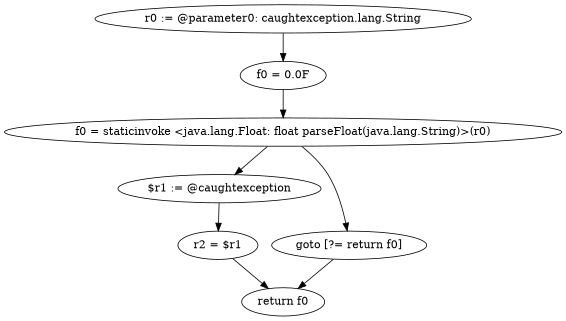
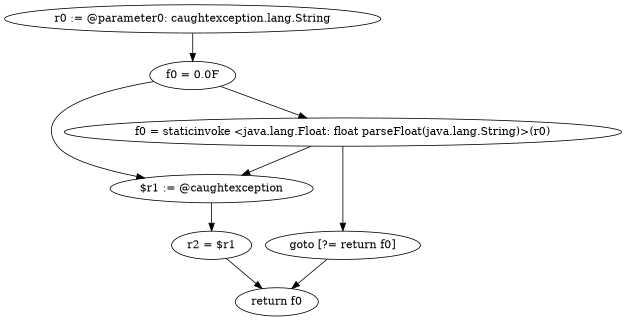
none -> (54, 122)
